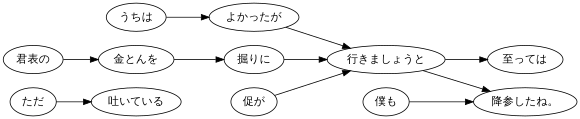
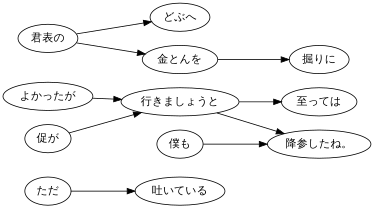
(136, 17) -> none
none -> (180, 17)
(302, 60) -> none
